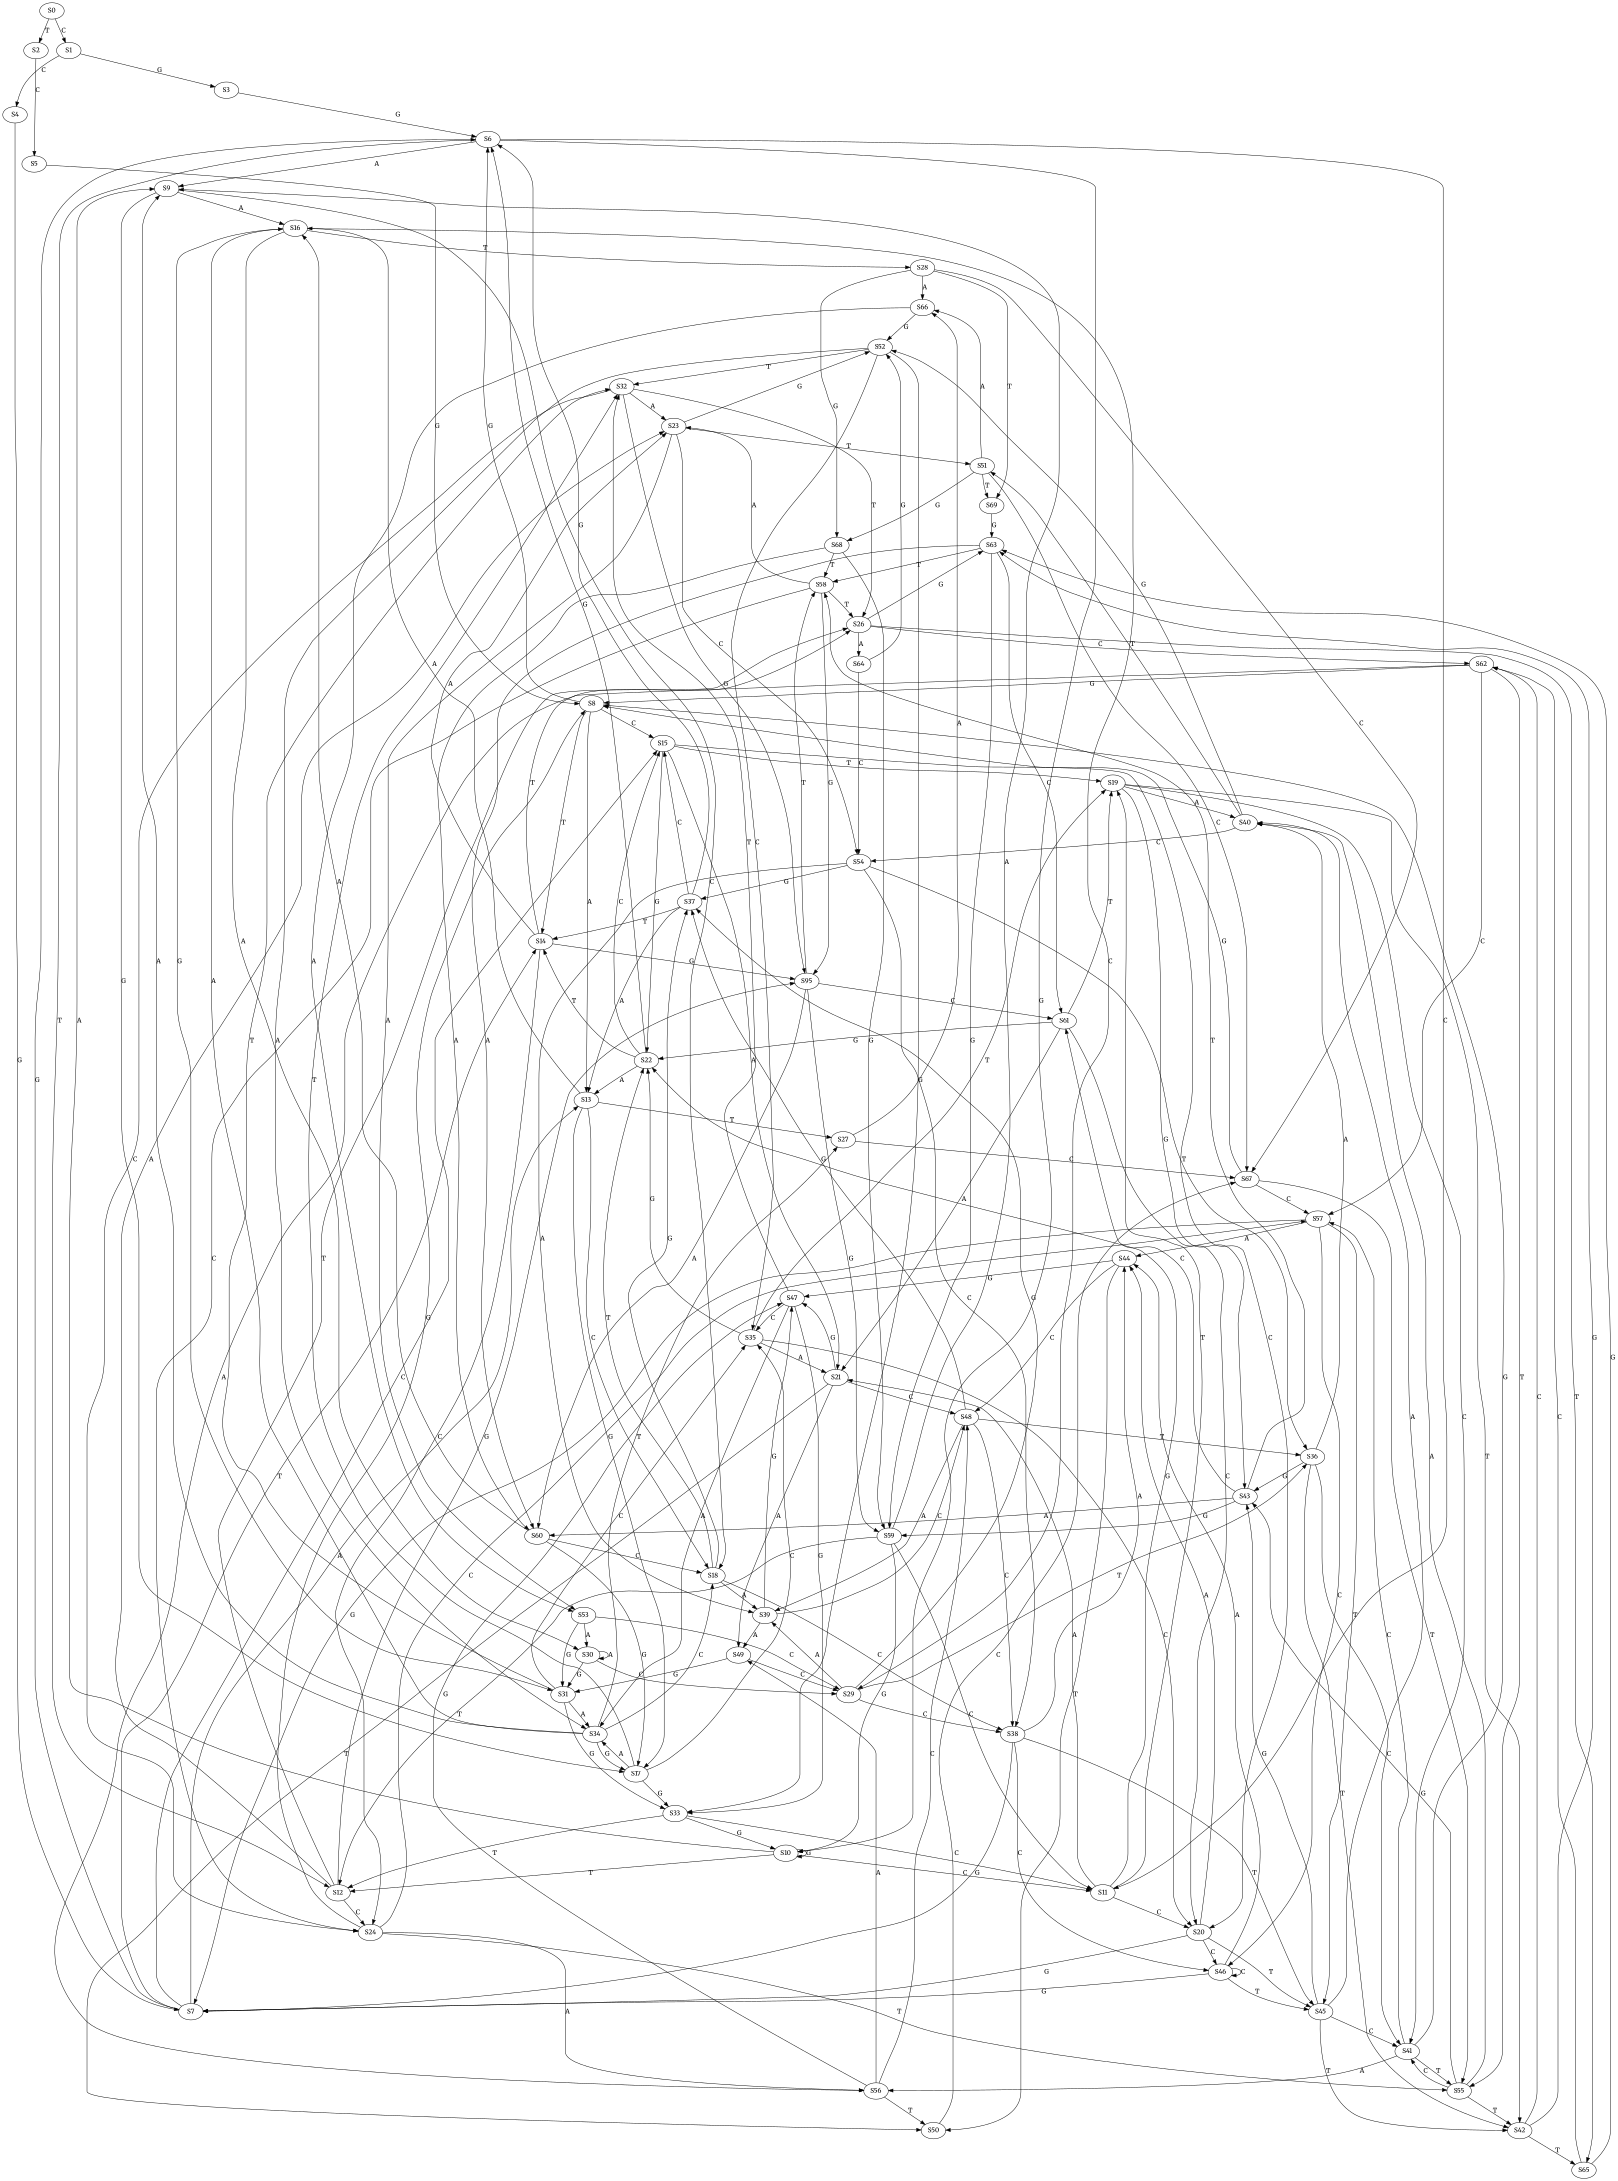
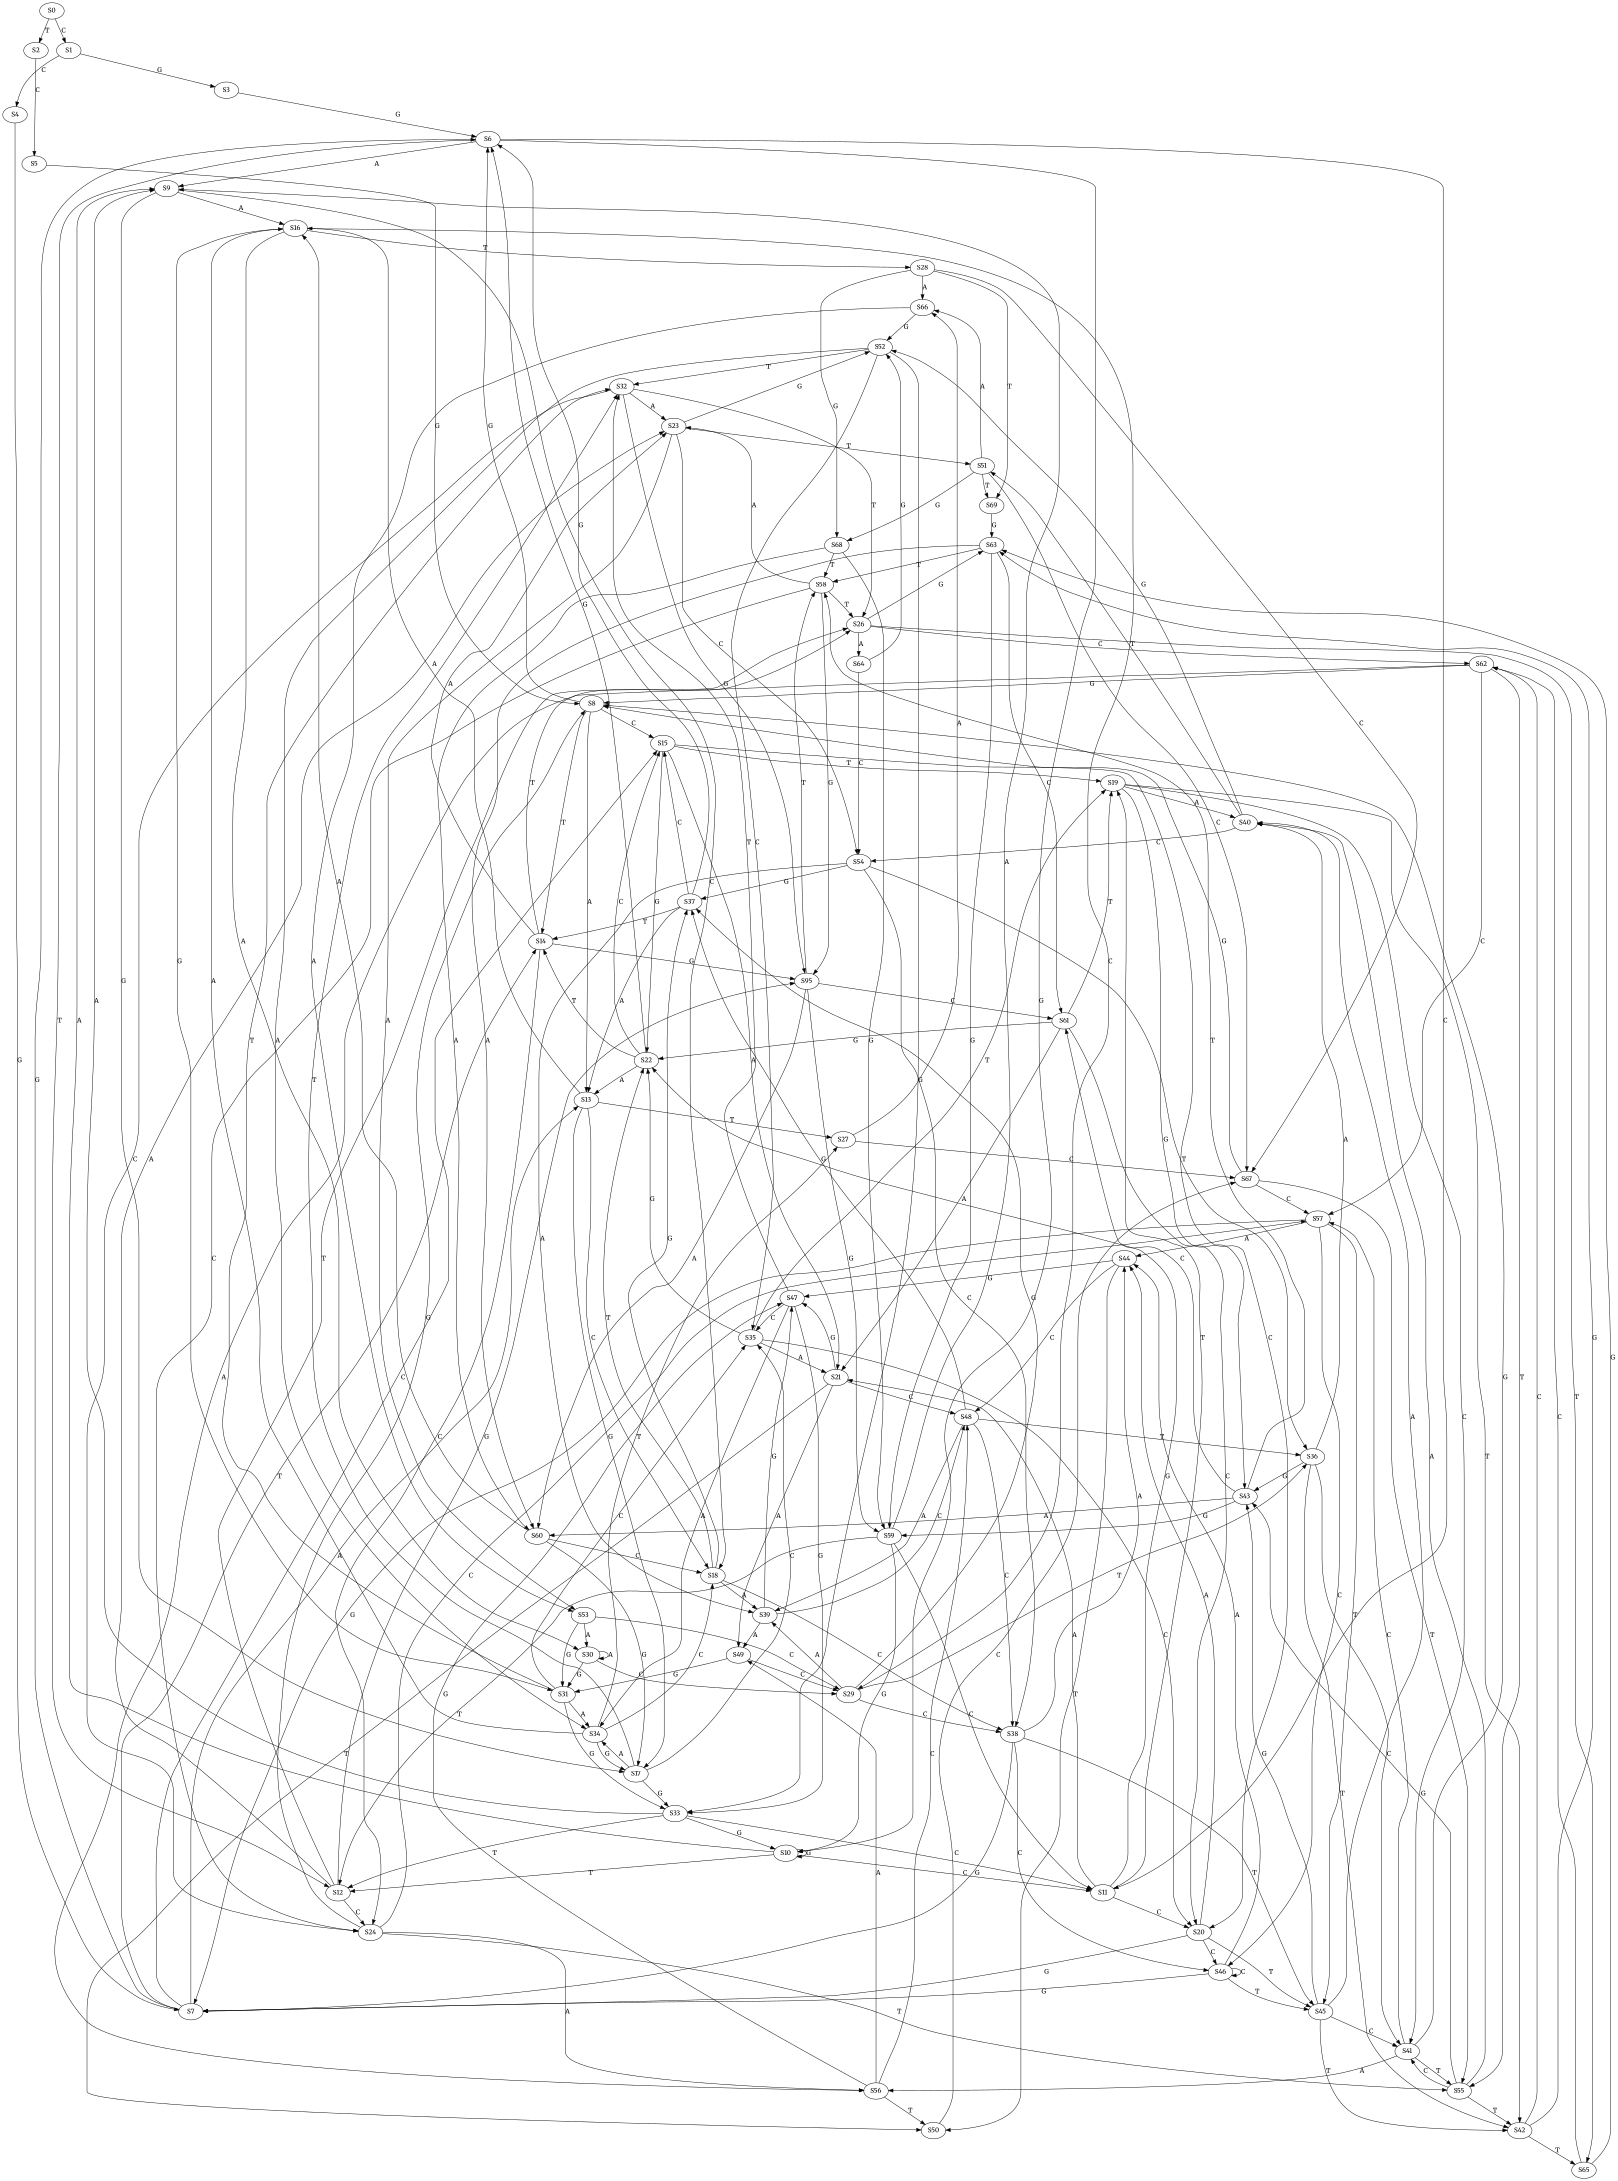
(156, 1099) -> (88, 1193)
